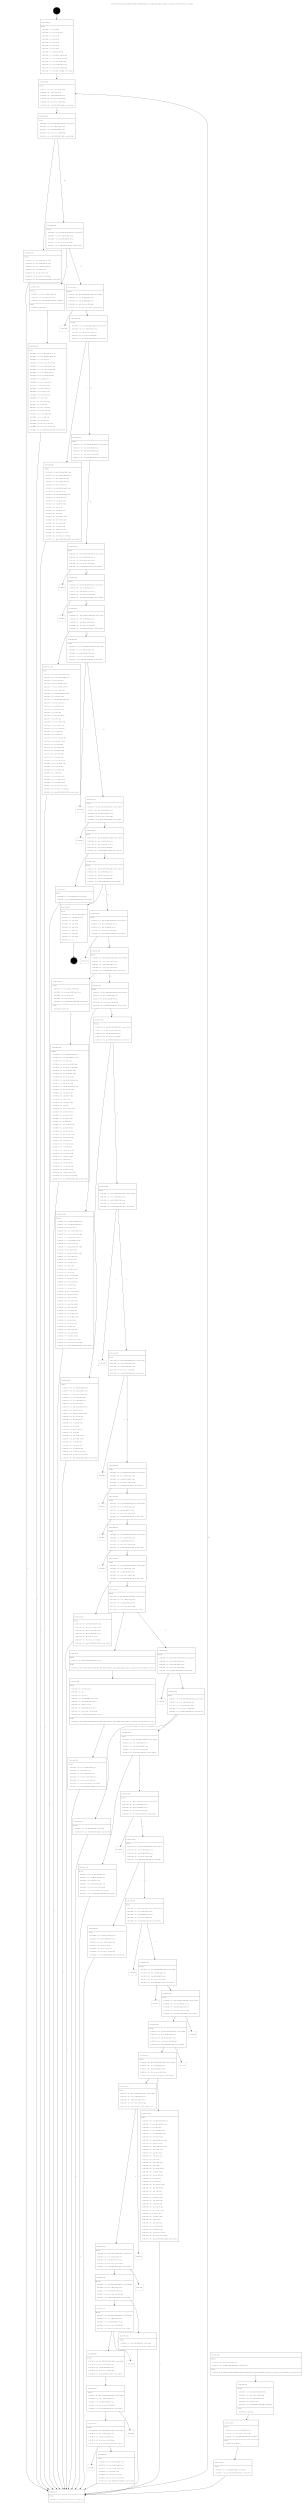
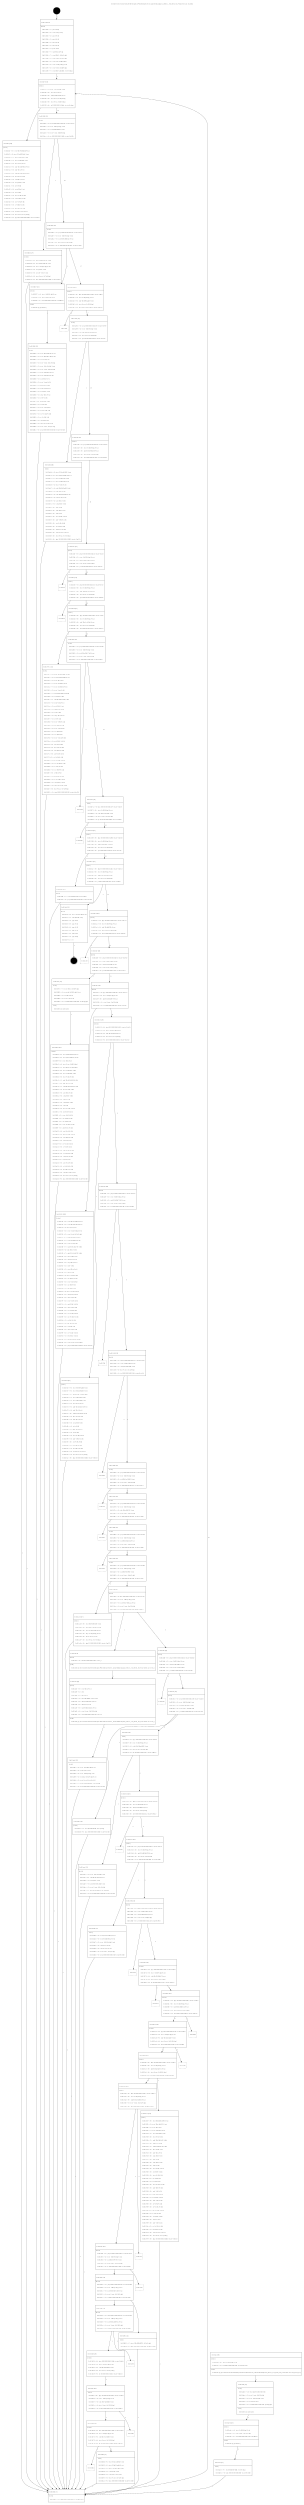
none -> (22, 181)
